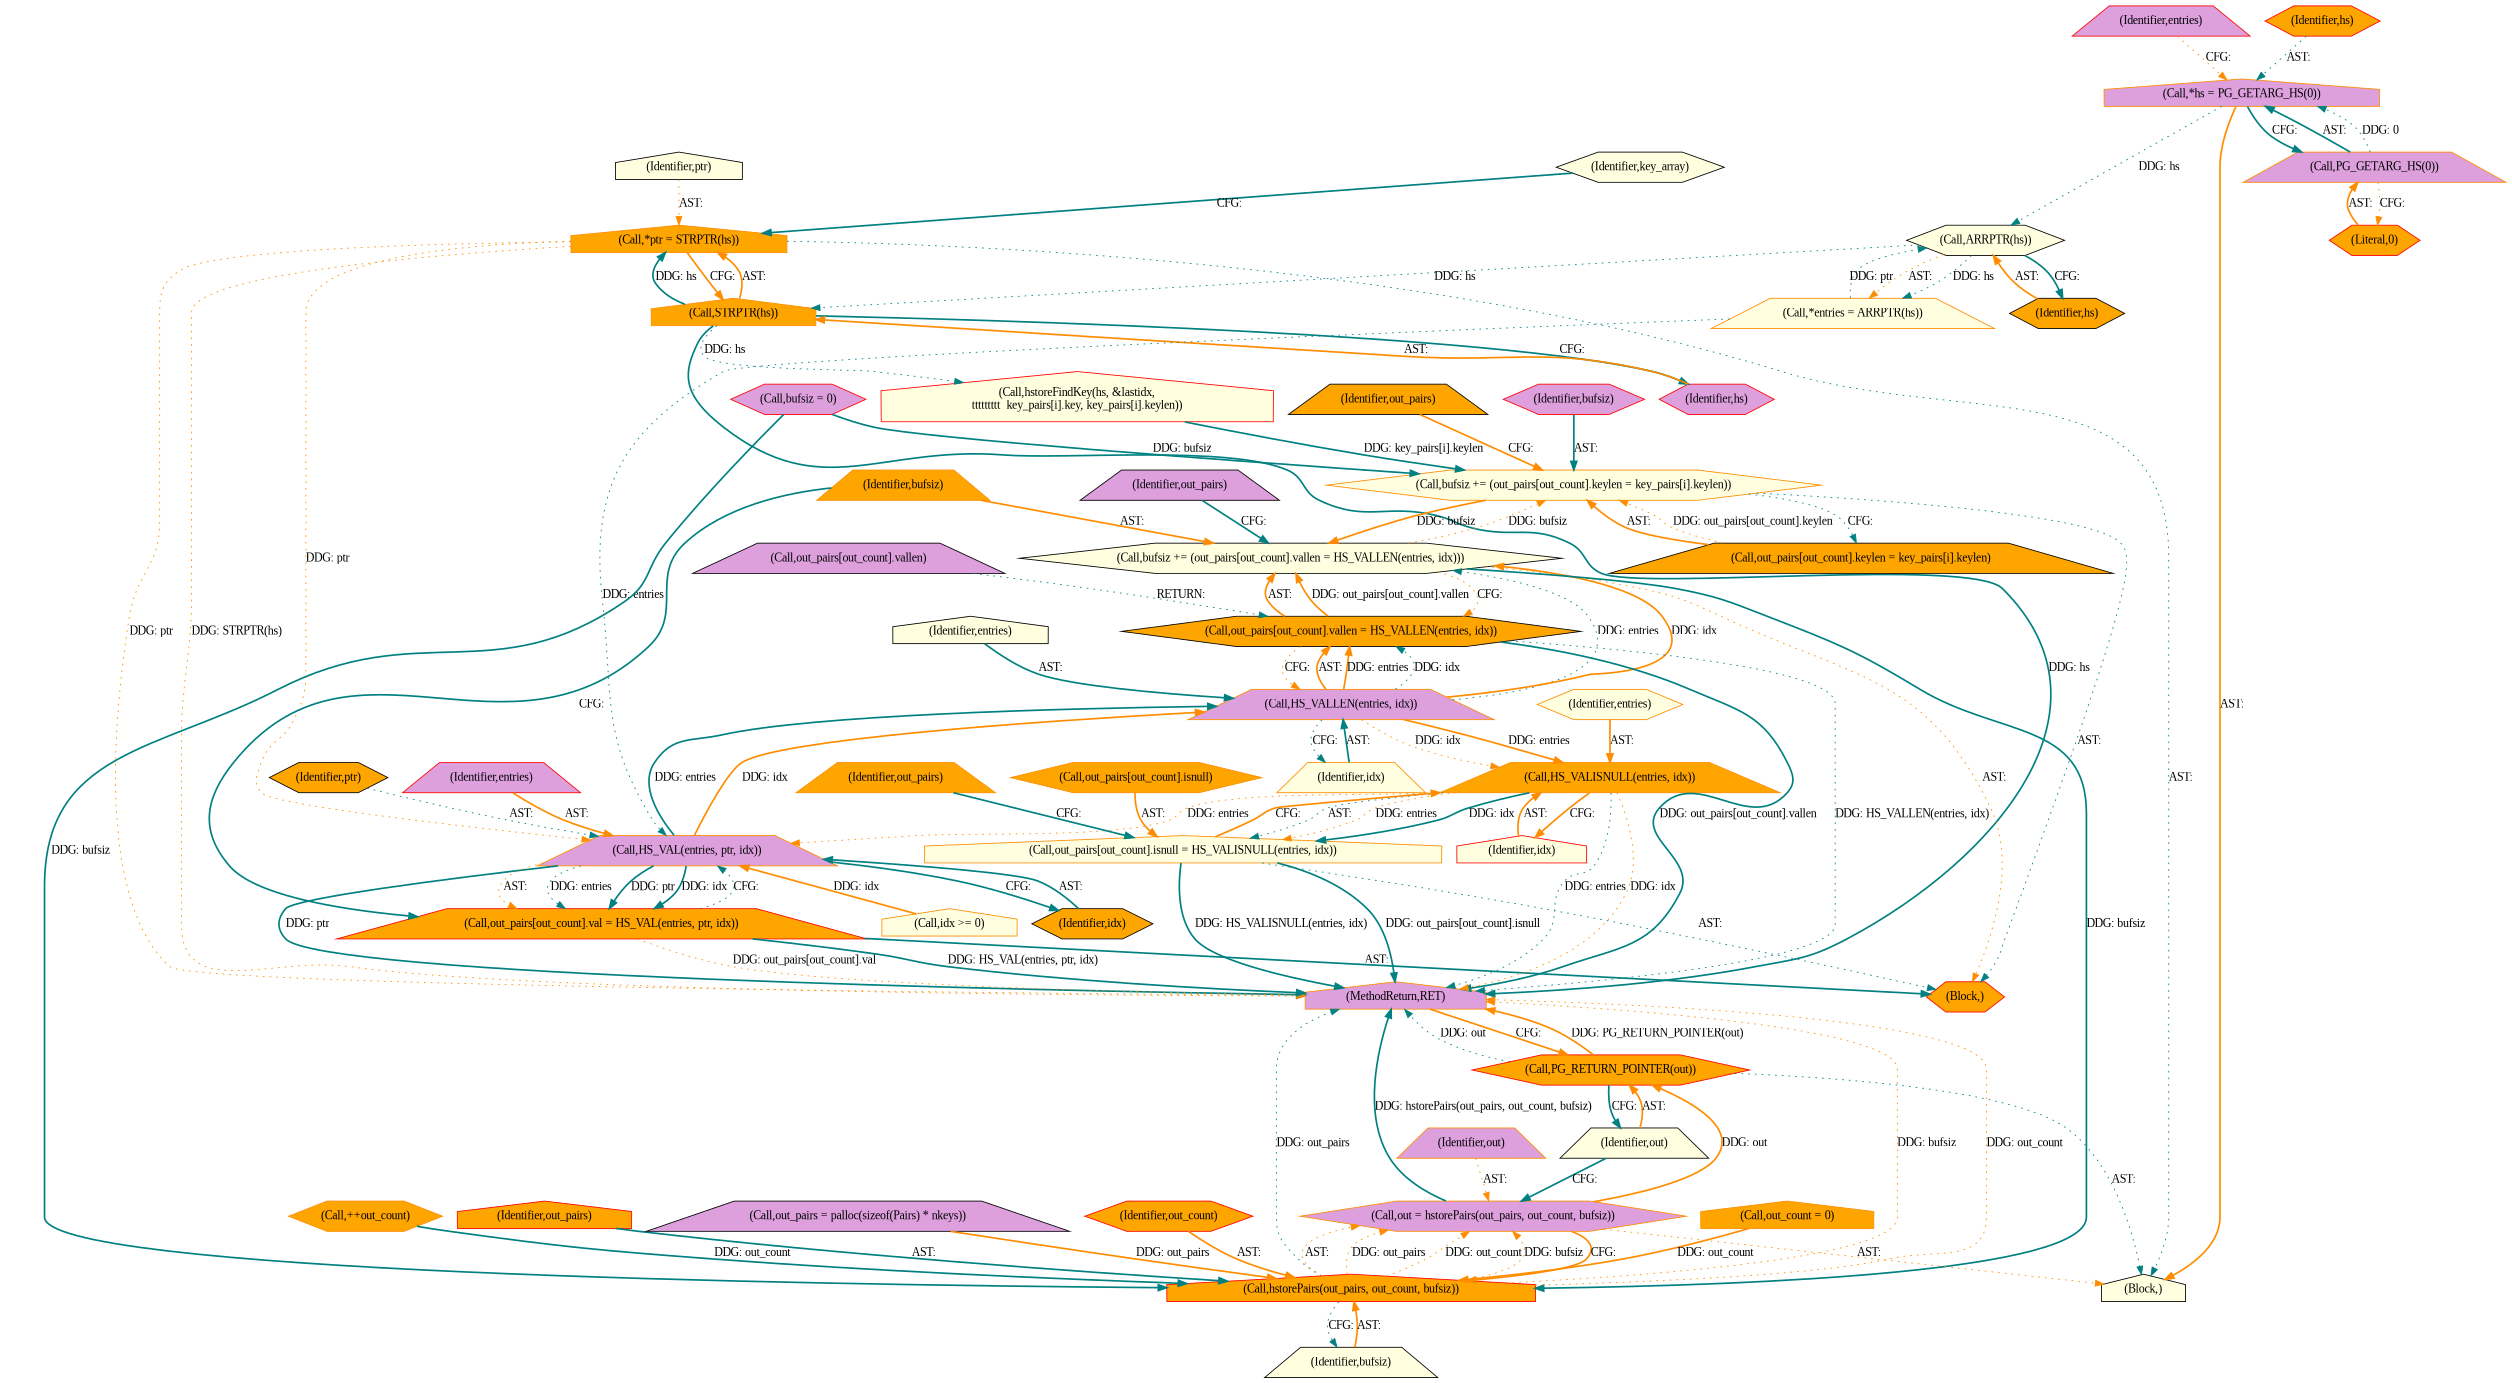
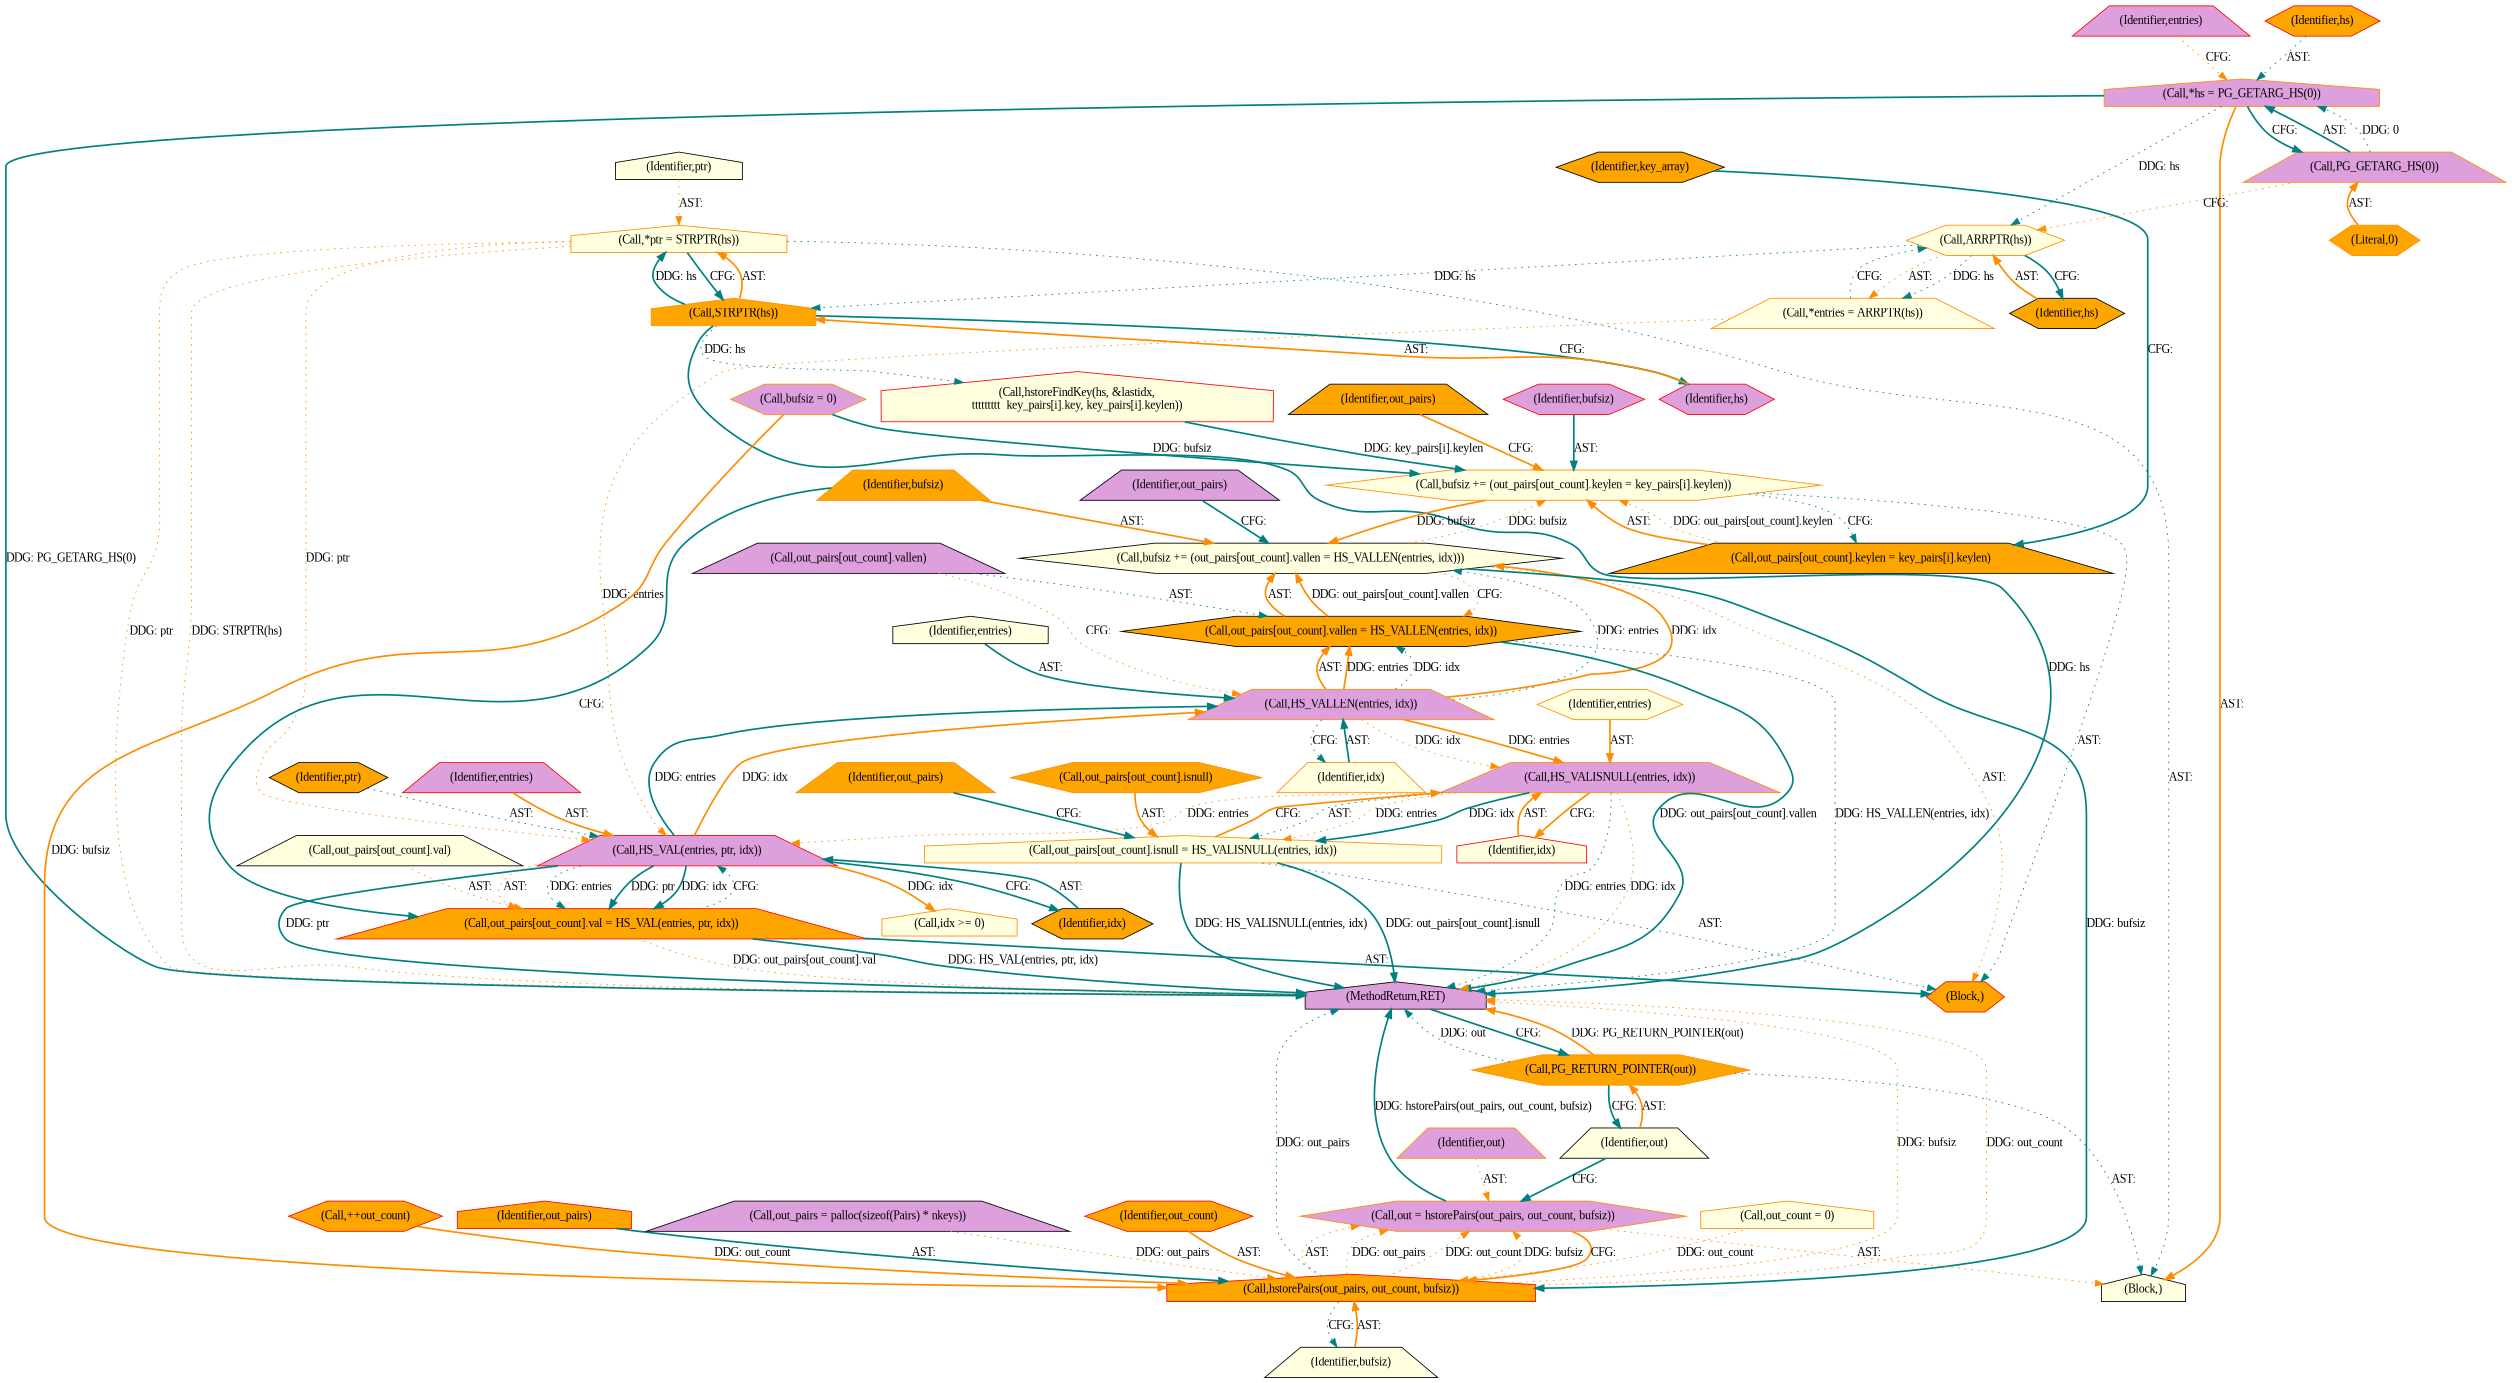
none -> (50, 155)
(1640, 167) -> (1640, 167)
(2380, 200) -> (2171, 205)
(1172, 203) -> (2128, 222)
(679, 240) -> (679, 240)
(1986, 240) -> (1986, 240)
(2375, 240) -> (2375, 240)
(702, 273) -> (702, 273)
(1871, 277) -> (1871, 277)
(966, 353) -> (966, 353)
(798, 399) -> (798, 399)
(1183, 595) -> (1183, 595)
(1284, 664) -> (1080, 643)
(1610, 778) -> (1610, 778)
none -> (380, 851)
(687, 851) -> (687, 851)
(832, 891) -> (881, 880)
(1396, 997) -> (1396, 997)
(1495, 1031) -> (1495, 1031)
(1611, 1070) -> (1611, 1070)
(45, 1143) -> (45, 1143)
(1705, 1167) -> none
(366, 1216) -> (366, 1216)
(1787, 1216) -> (1787, 1216)
(1109, 1255) -> (1109, 1255)
(1610, 1261) -> (1610, 1261)
(797, 1265) -> (797, 1265)
